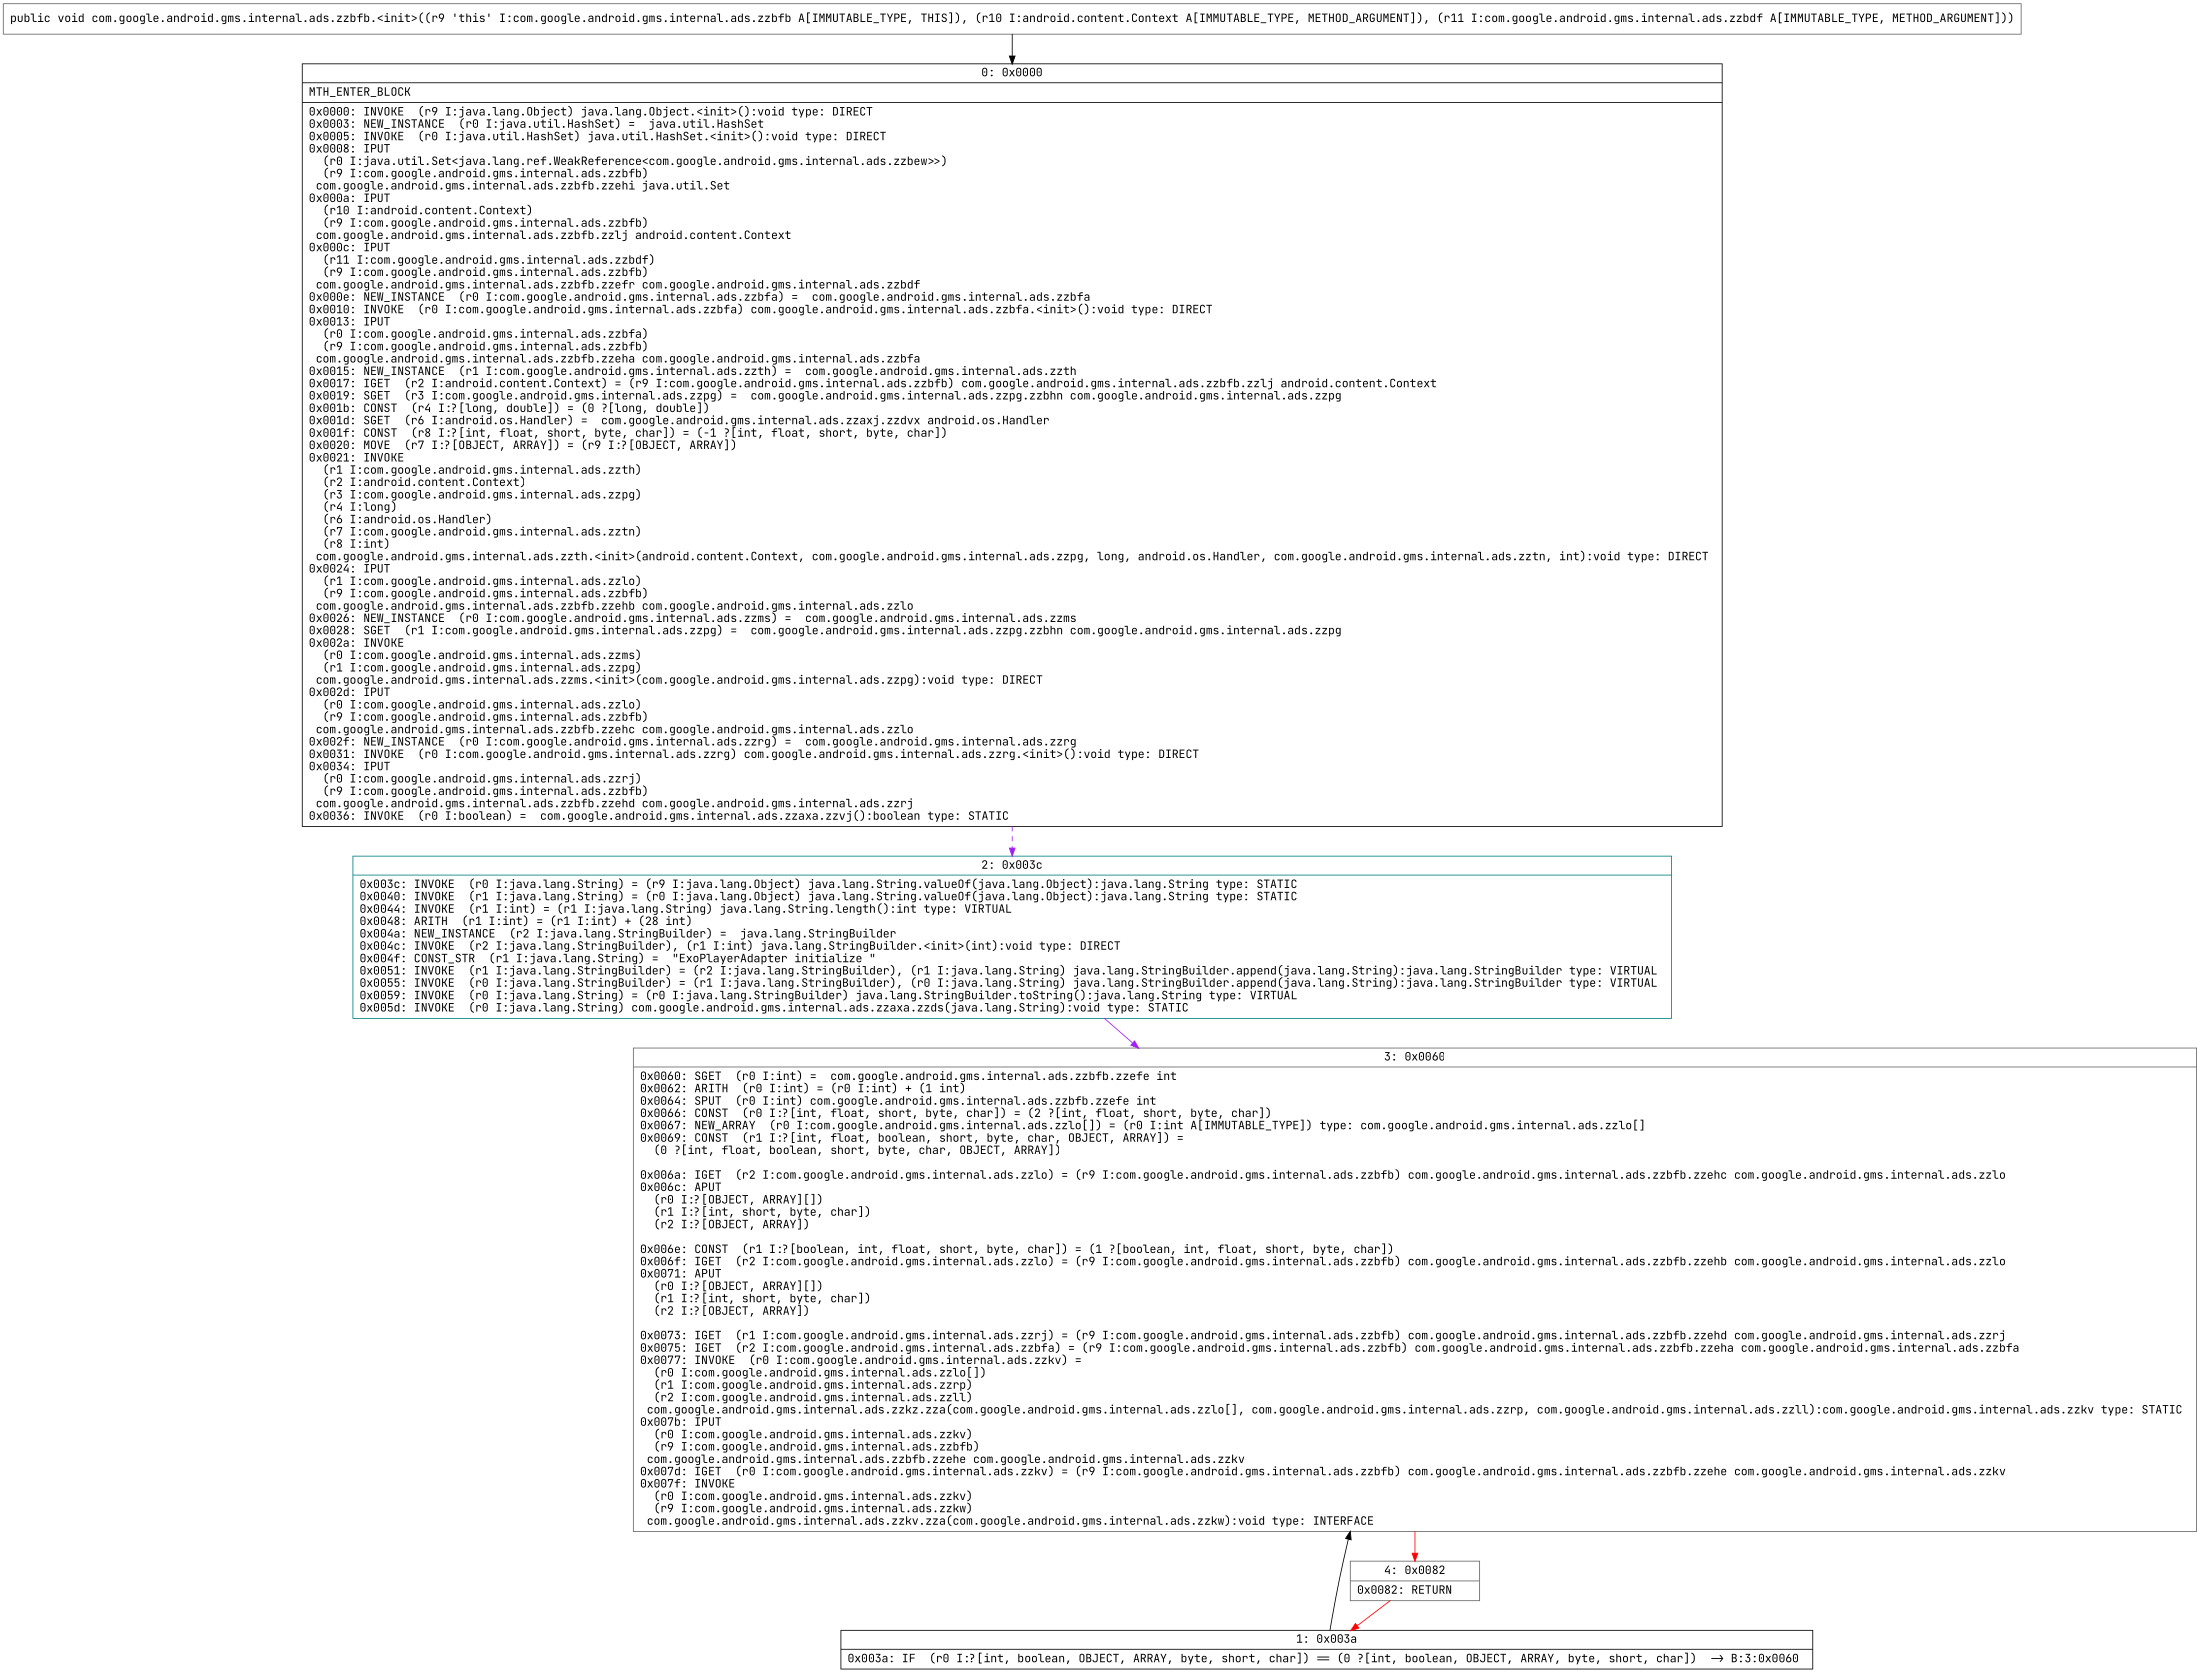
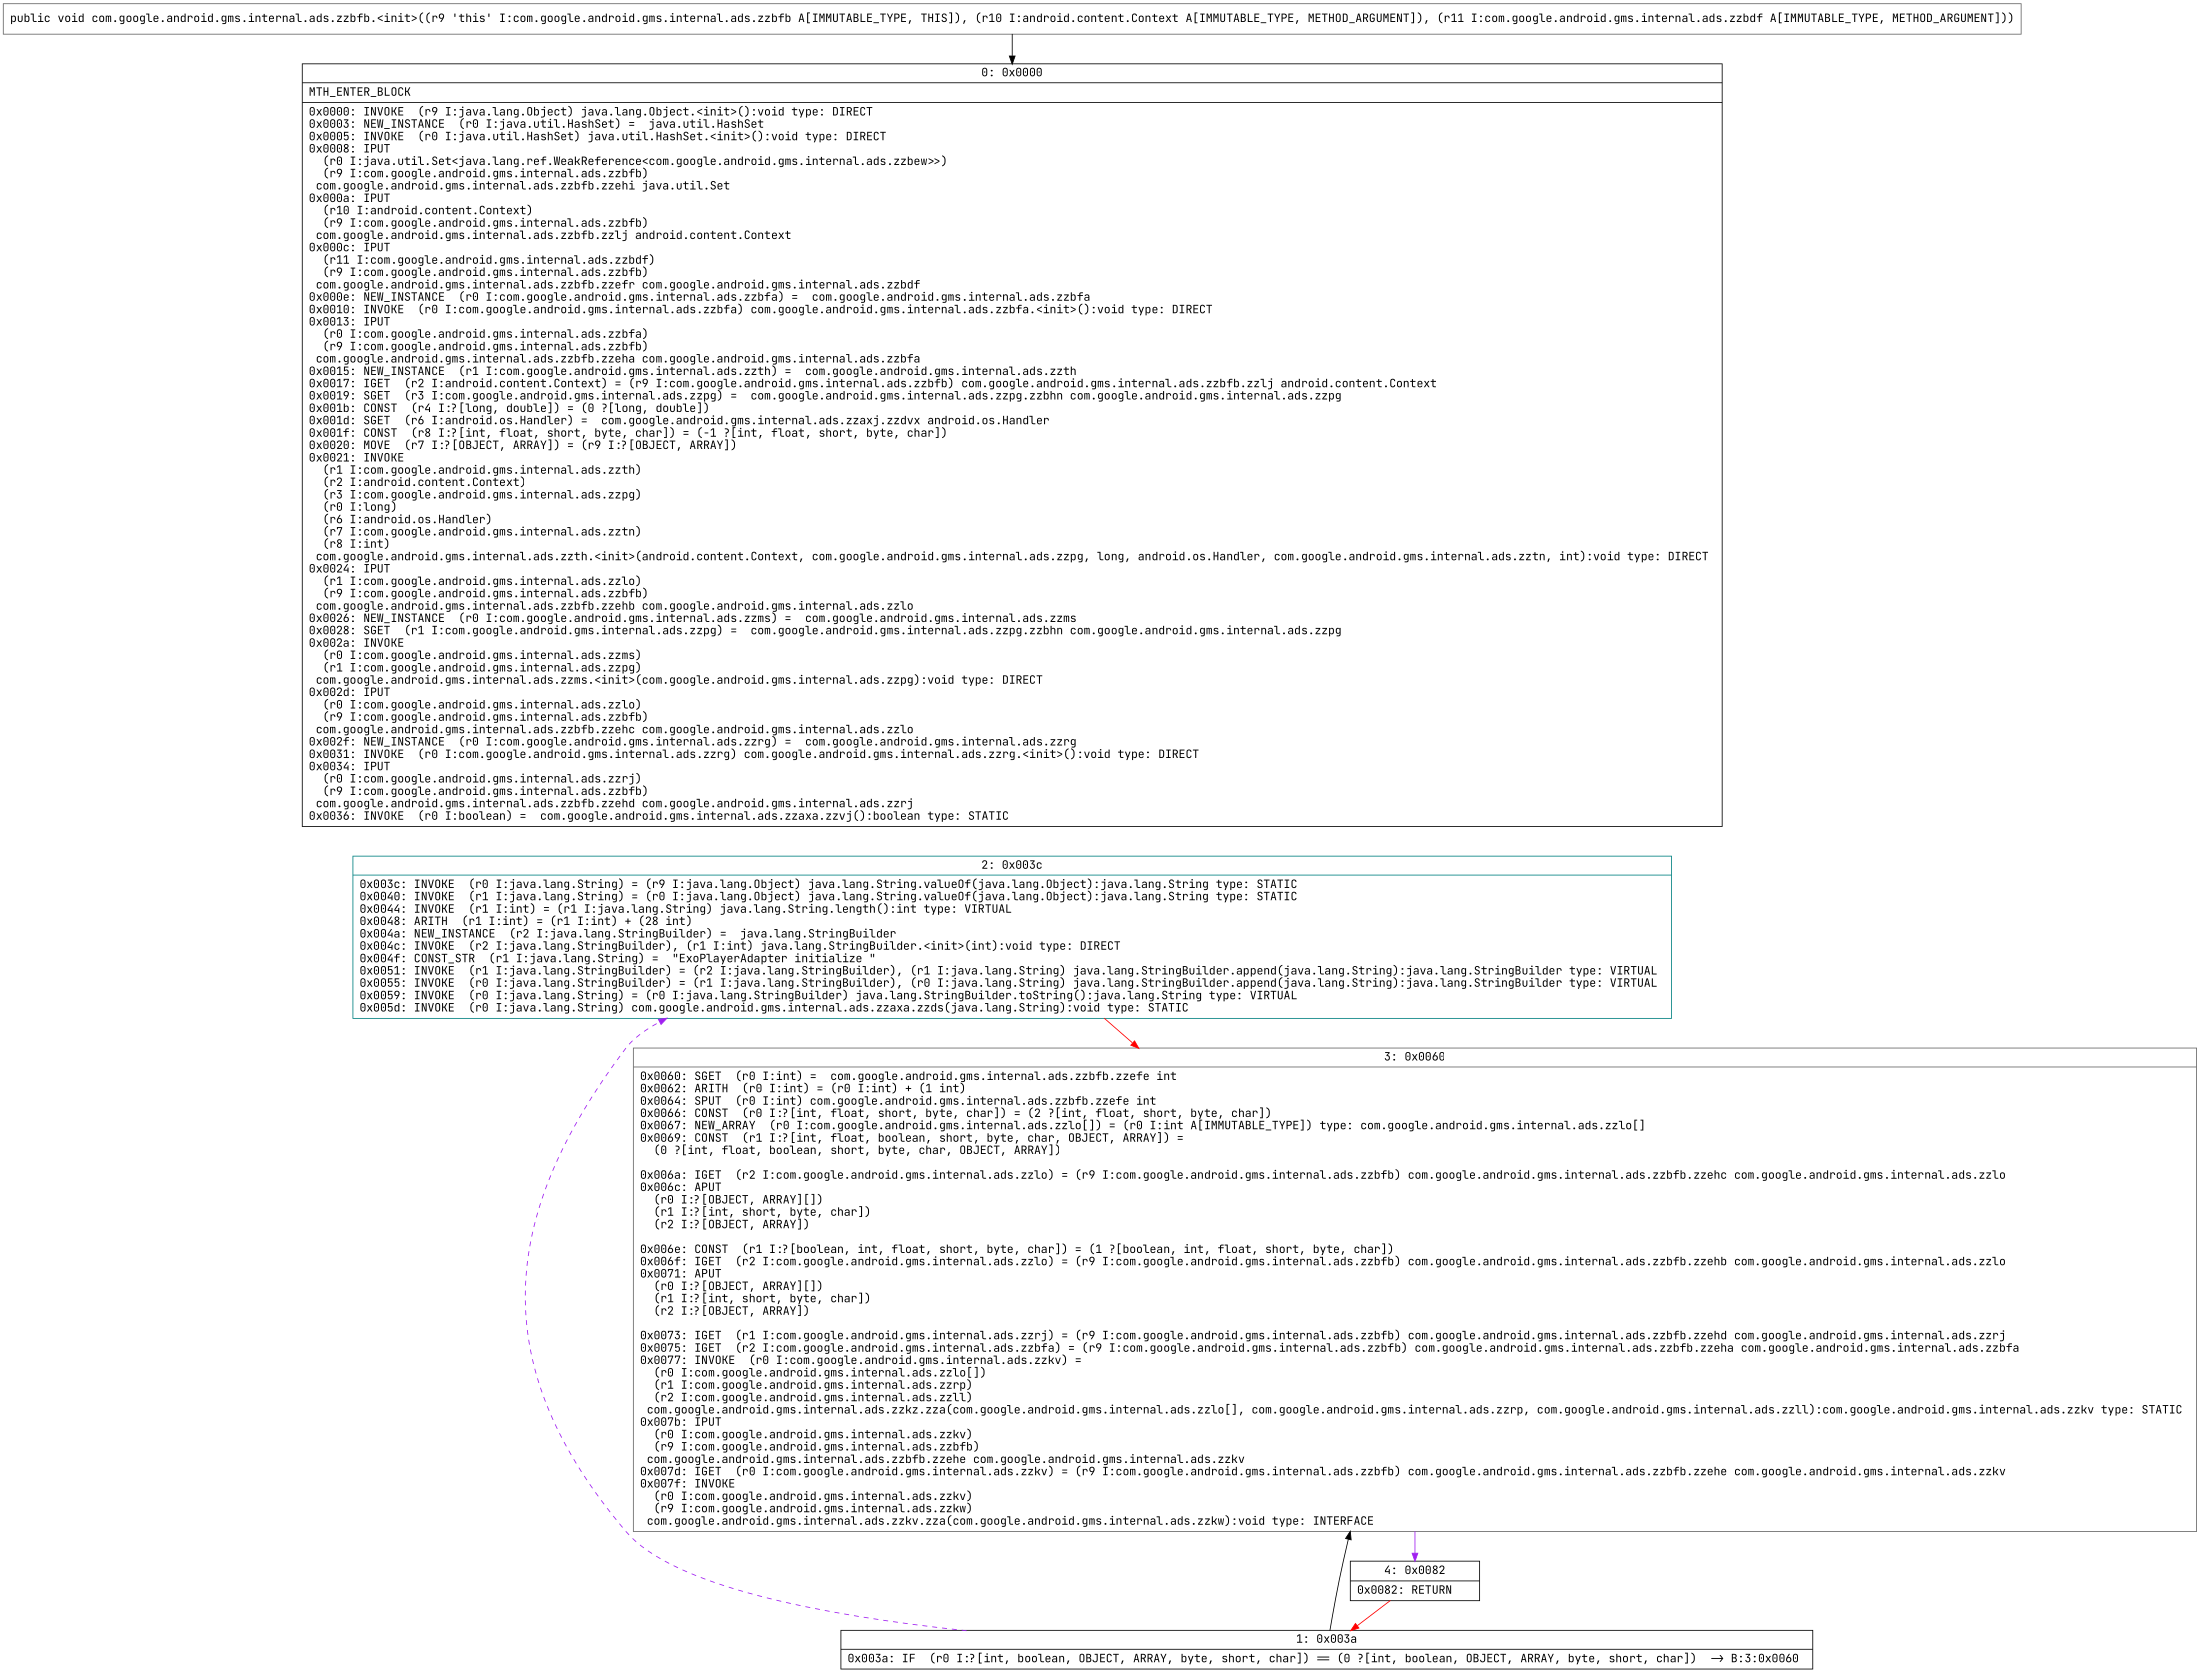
(353, 507) -> (353, 507)
(1012, 837) -> (566, 1442)
(1118, 1030) -> (1118, 1030)
(1415, 1542) -> (1415, 1542)
(1415, 1581) -> (1415, 1581)
